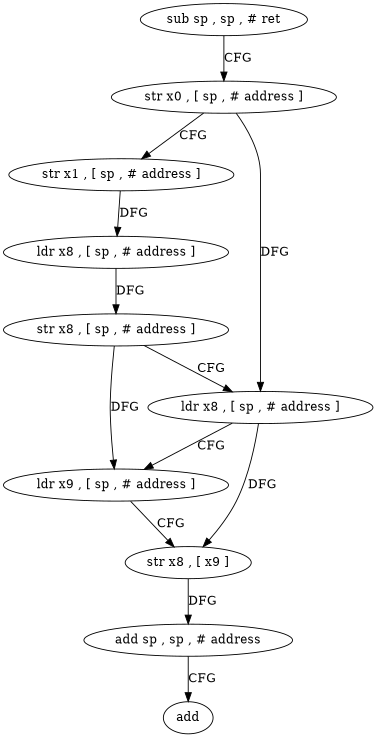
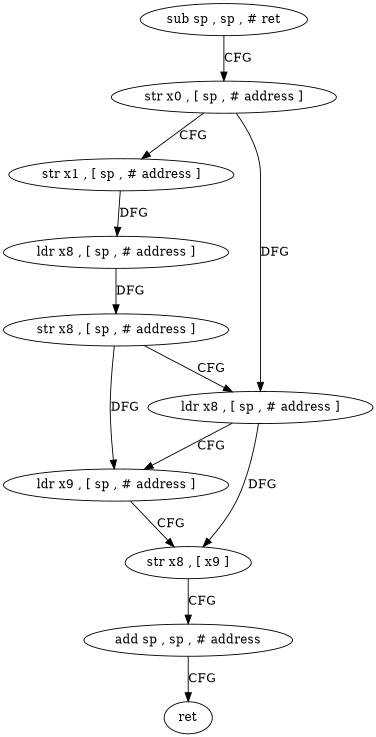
(203, 601) -> (202, 601)
(188, 718) -> (188, 718)
